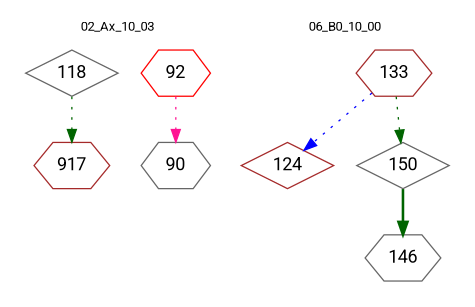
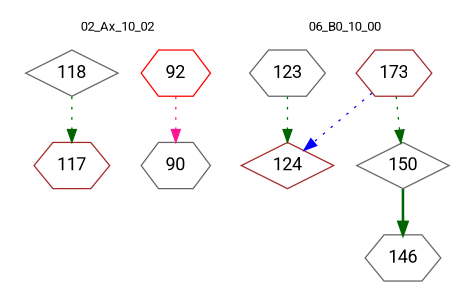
(118, 28) -> (118, 28)
none -> (287, 73)
(394, 73) -> (394, 73)
(72, 166) -> (72, 166)
